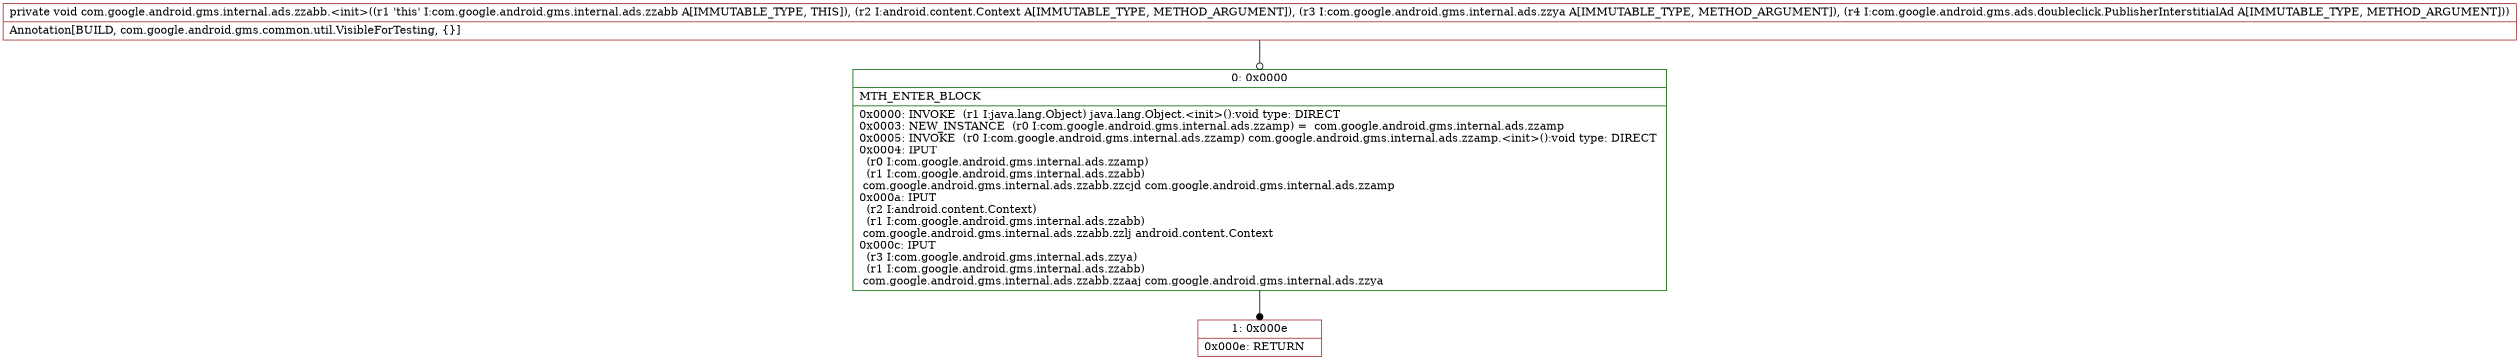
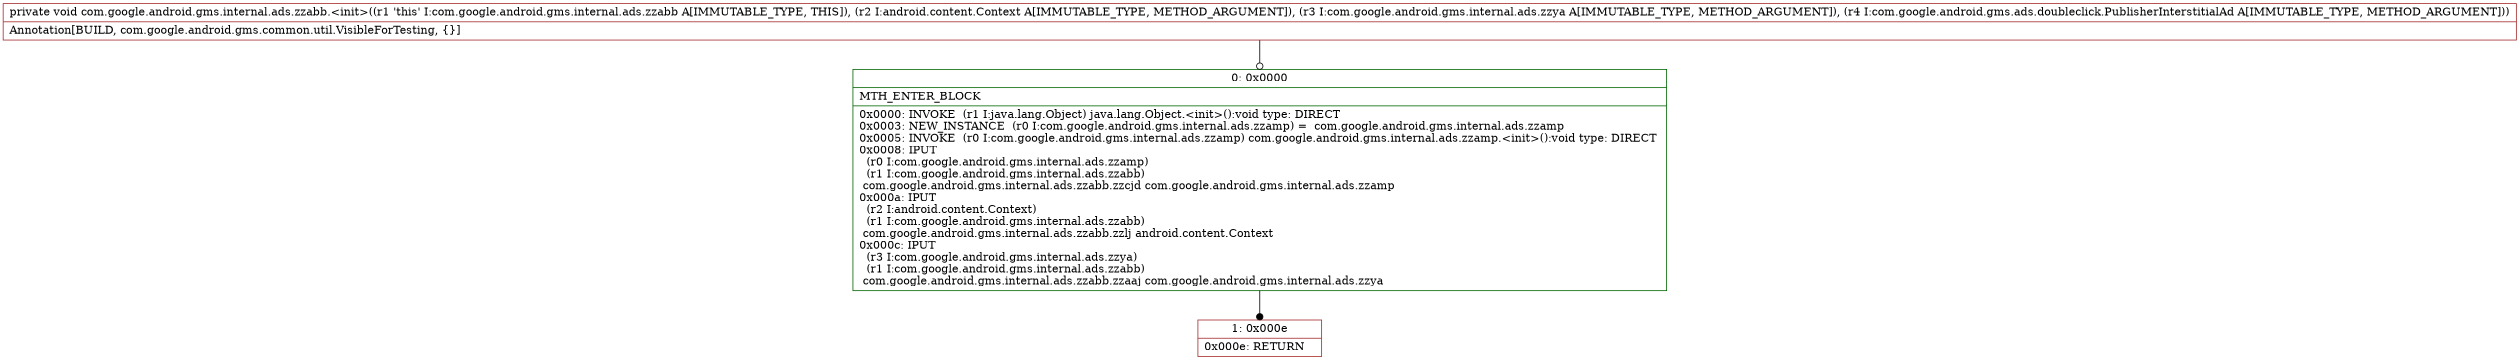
(902, 150) -> (902, 150)
